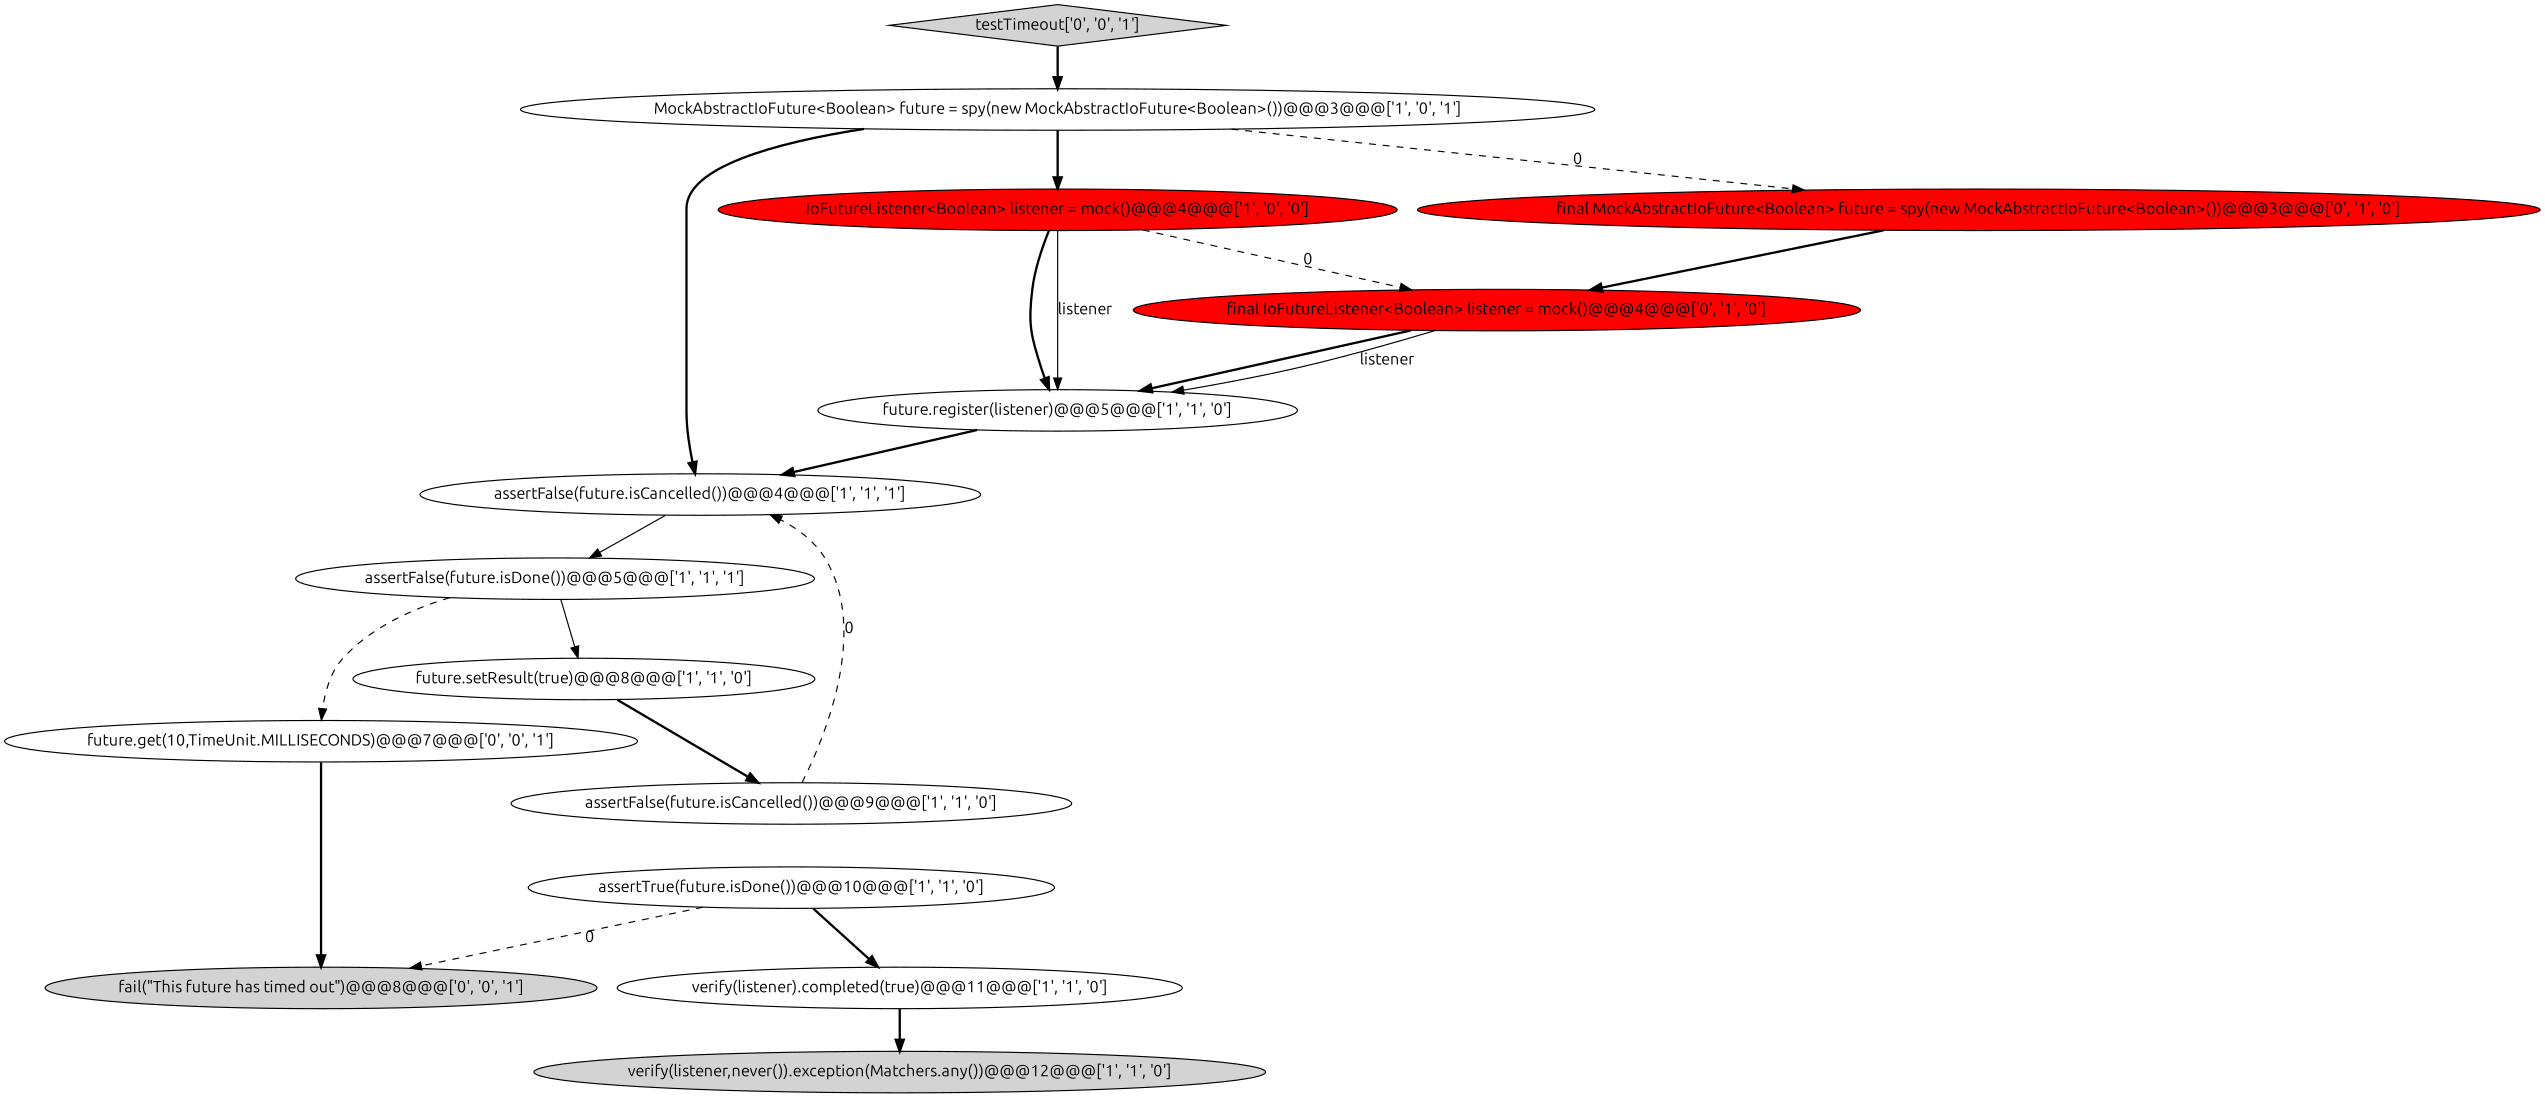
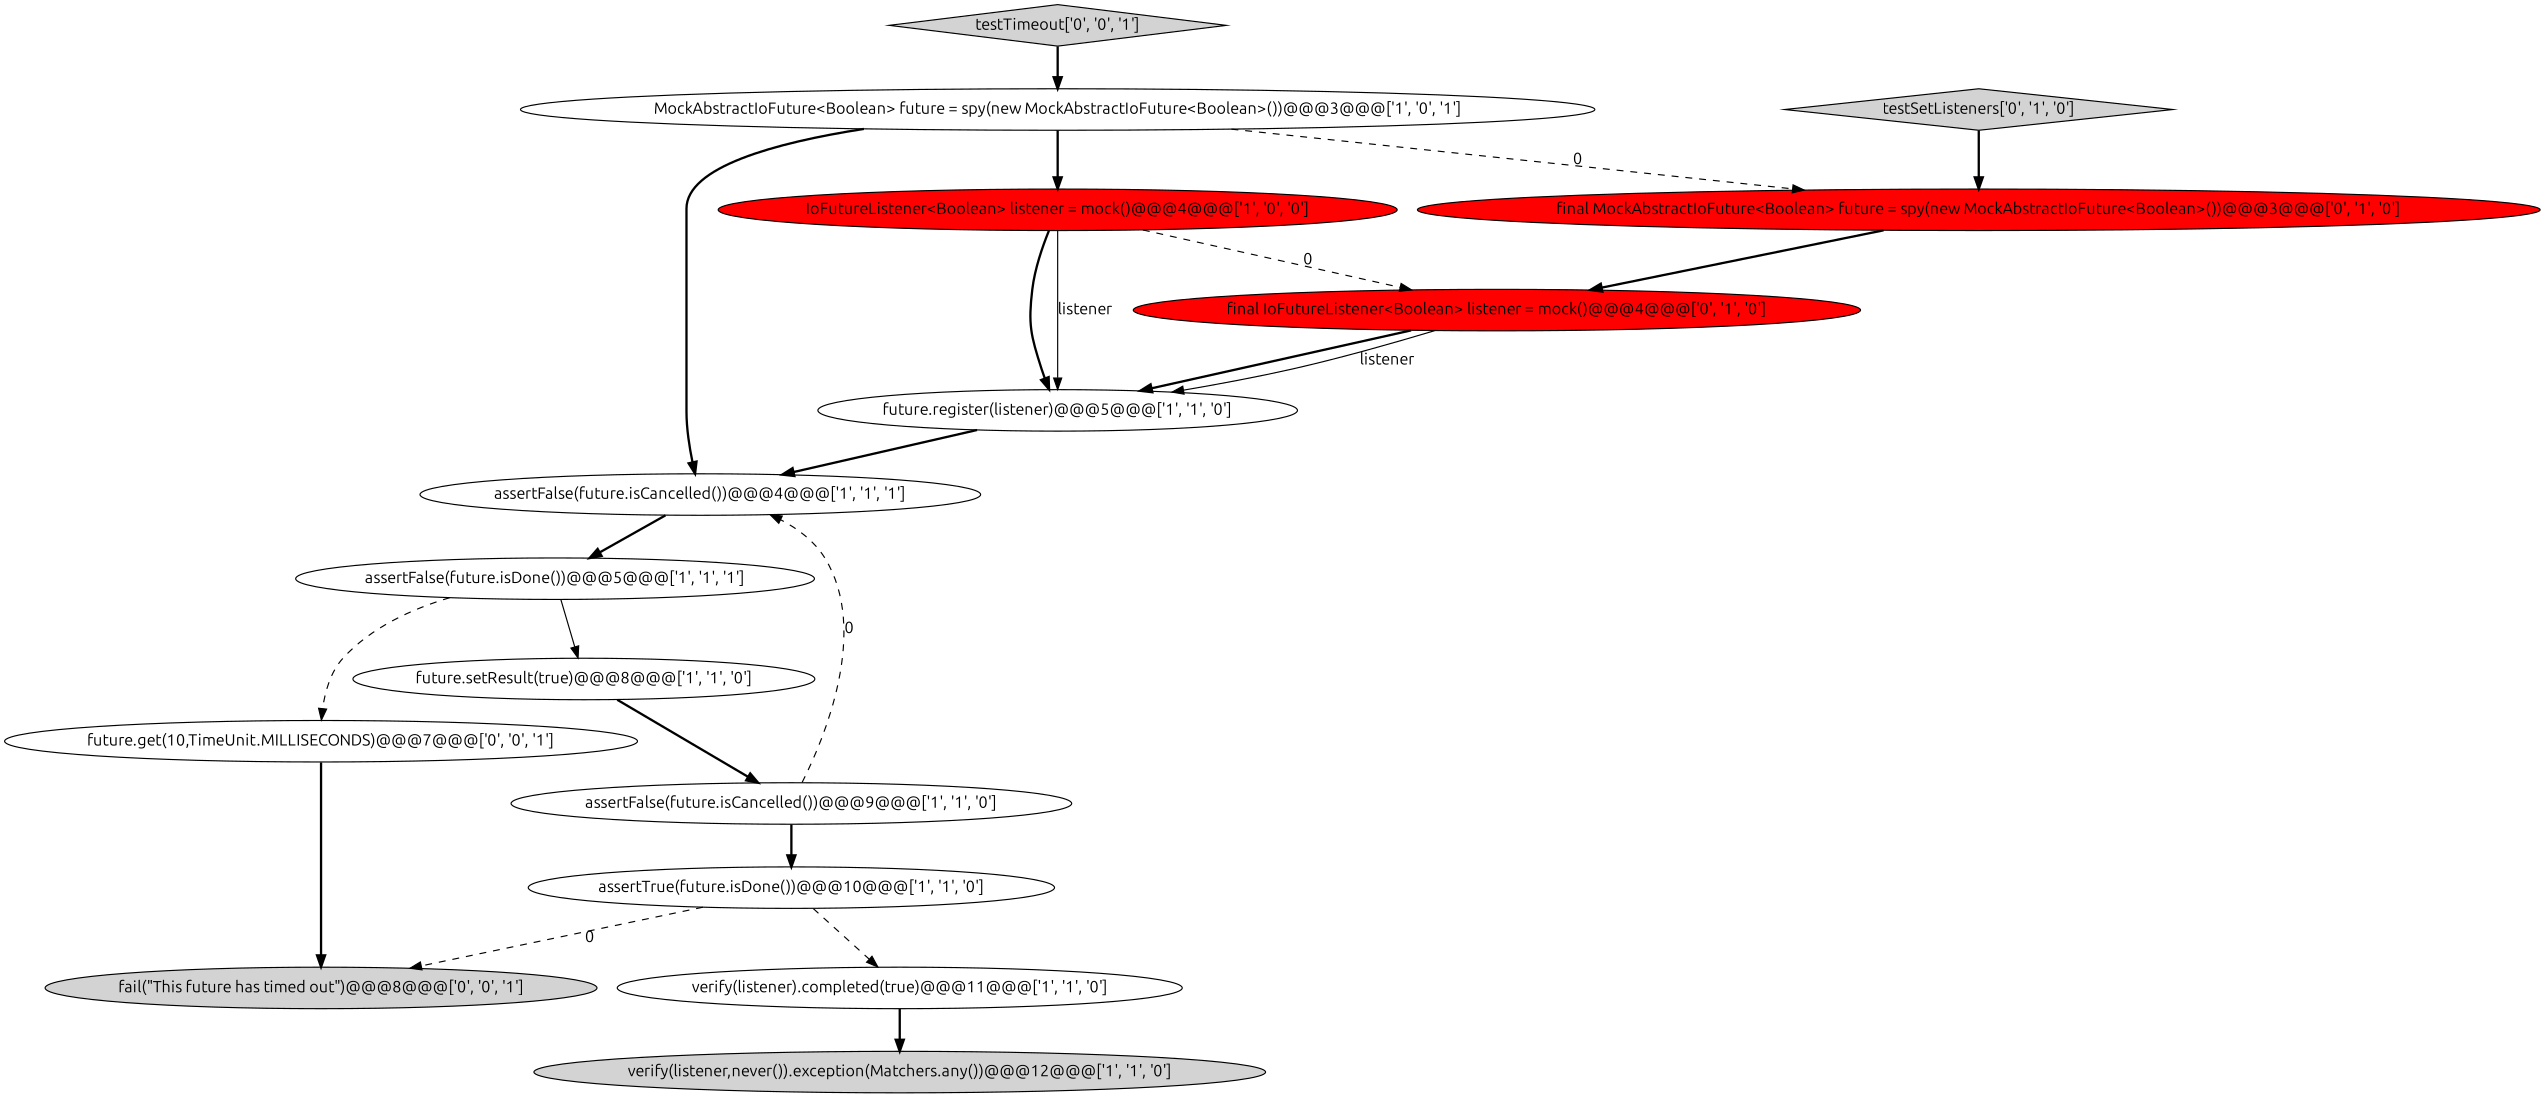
none -> (1979, 110)
(633, 534) -> (633, 534)
none -> (791, 840)
(841, 934) -> (841, 934)
